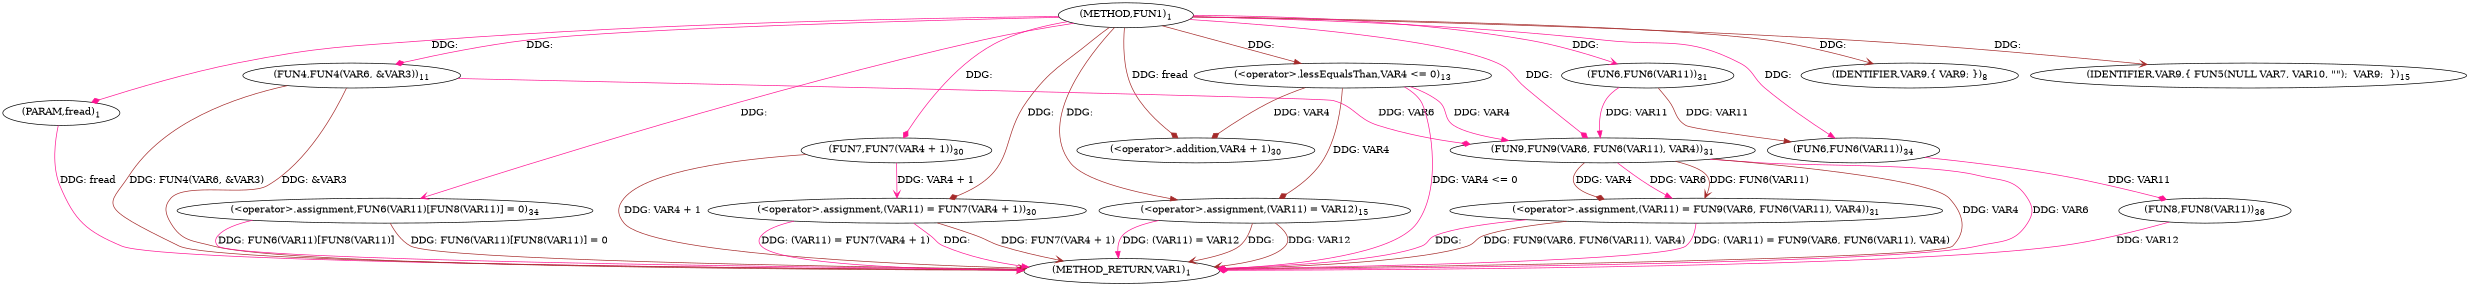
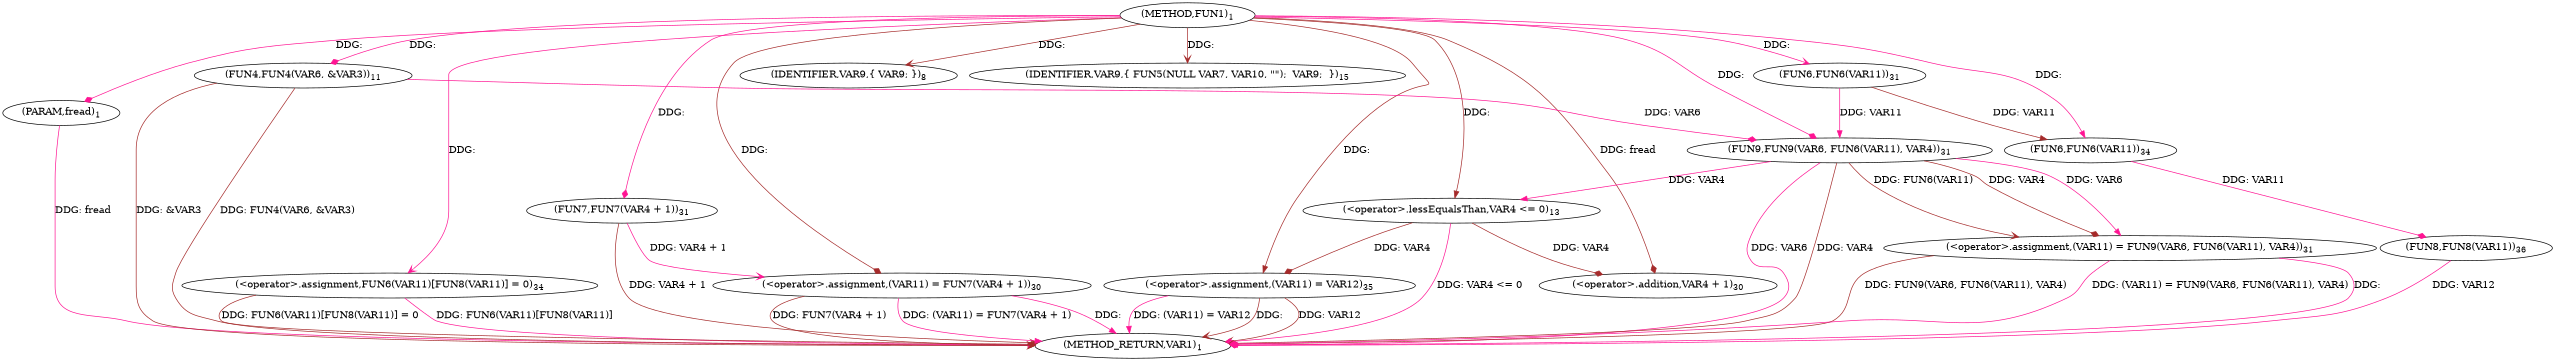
(1450, 122) -> (1649, 180)
(959, 149) -> (684, 210)
(1364, 210) -> (1368, 284)
